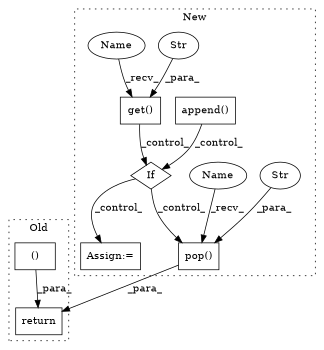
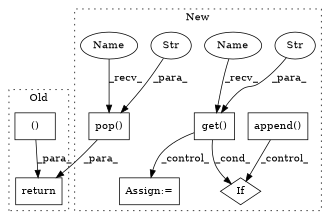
(165, 143) -> (233, 159)
(99, 197) -> (169, 146)
(159, 216) -> none
